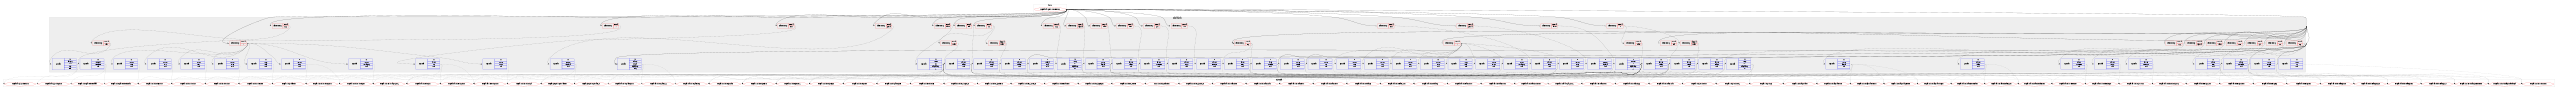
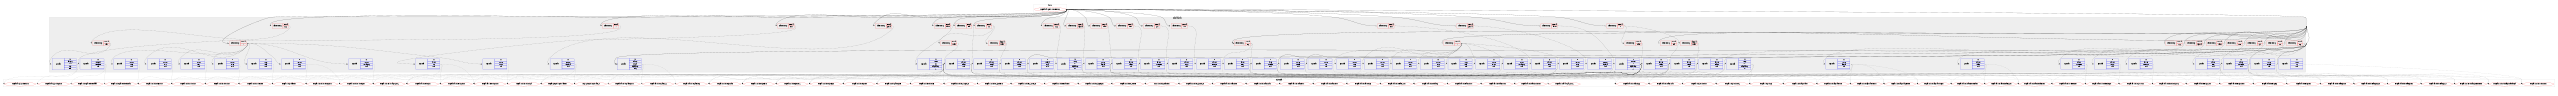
(591, 84) -> (591, 84)
(1363, 84) -> (1363, 84)
(1598, 84) -> none
